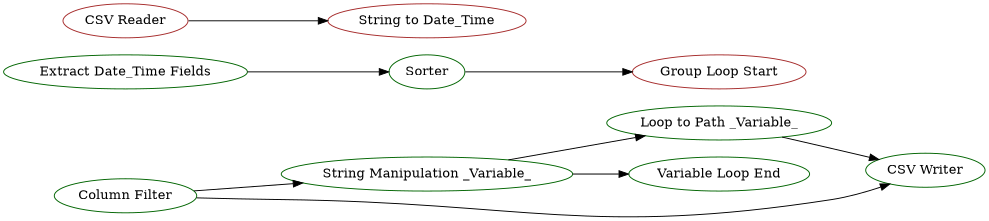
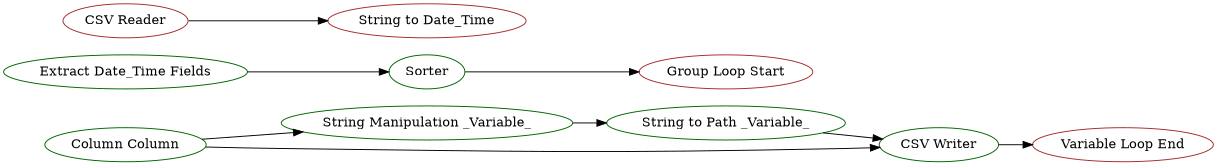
(719, 123) -> (726, 123)
(596, 174) -> (1011, 145)
(719, 174) -> (1123, 145)
(126, 196) -> (126, 145)
